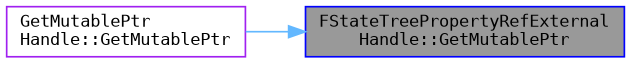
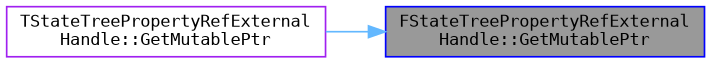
(126, 32) -> (166, 32)
